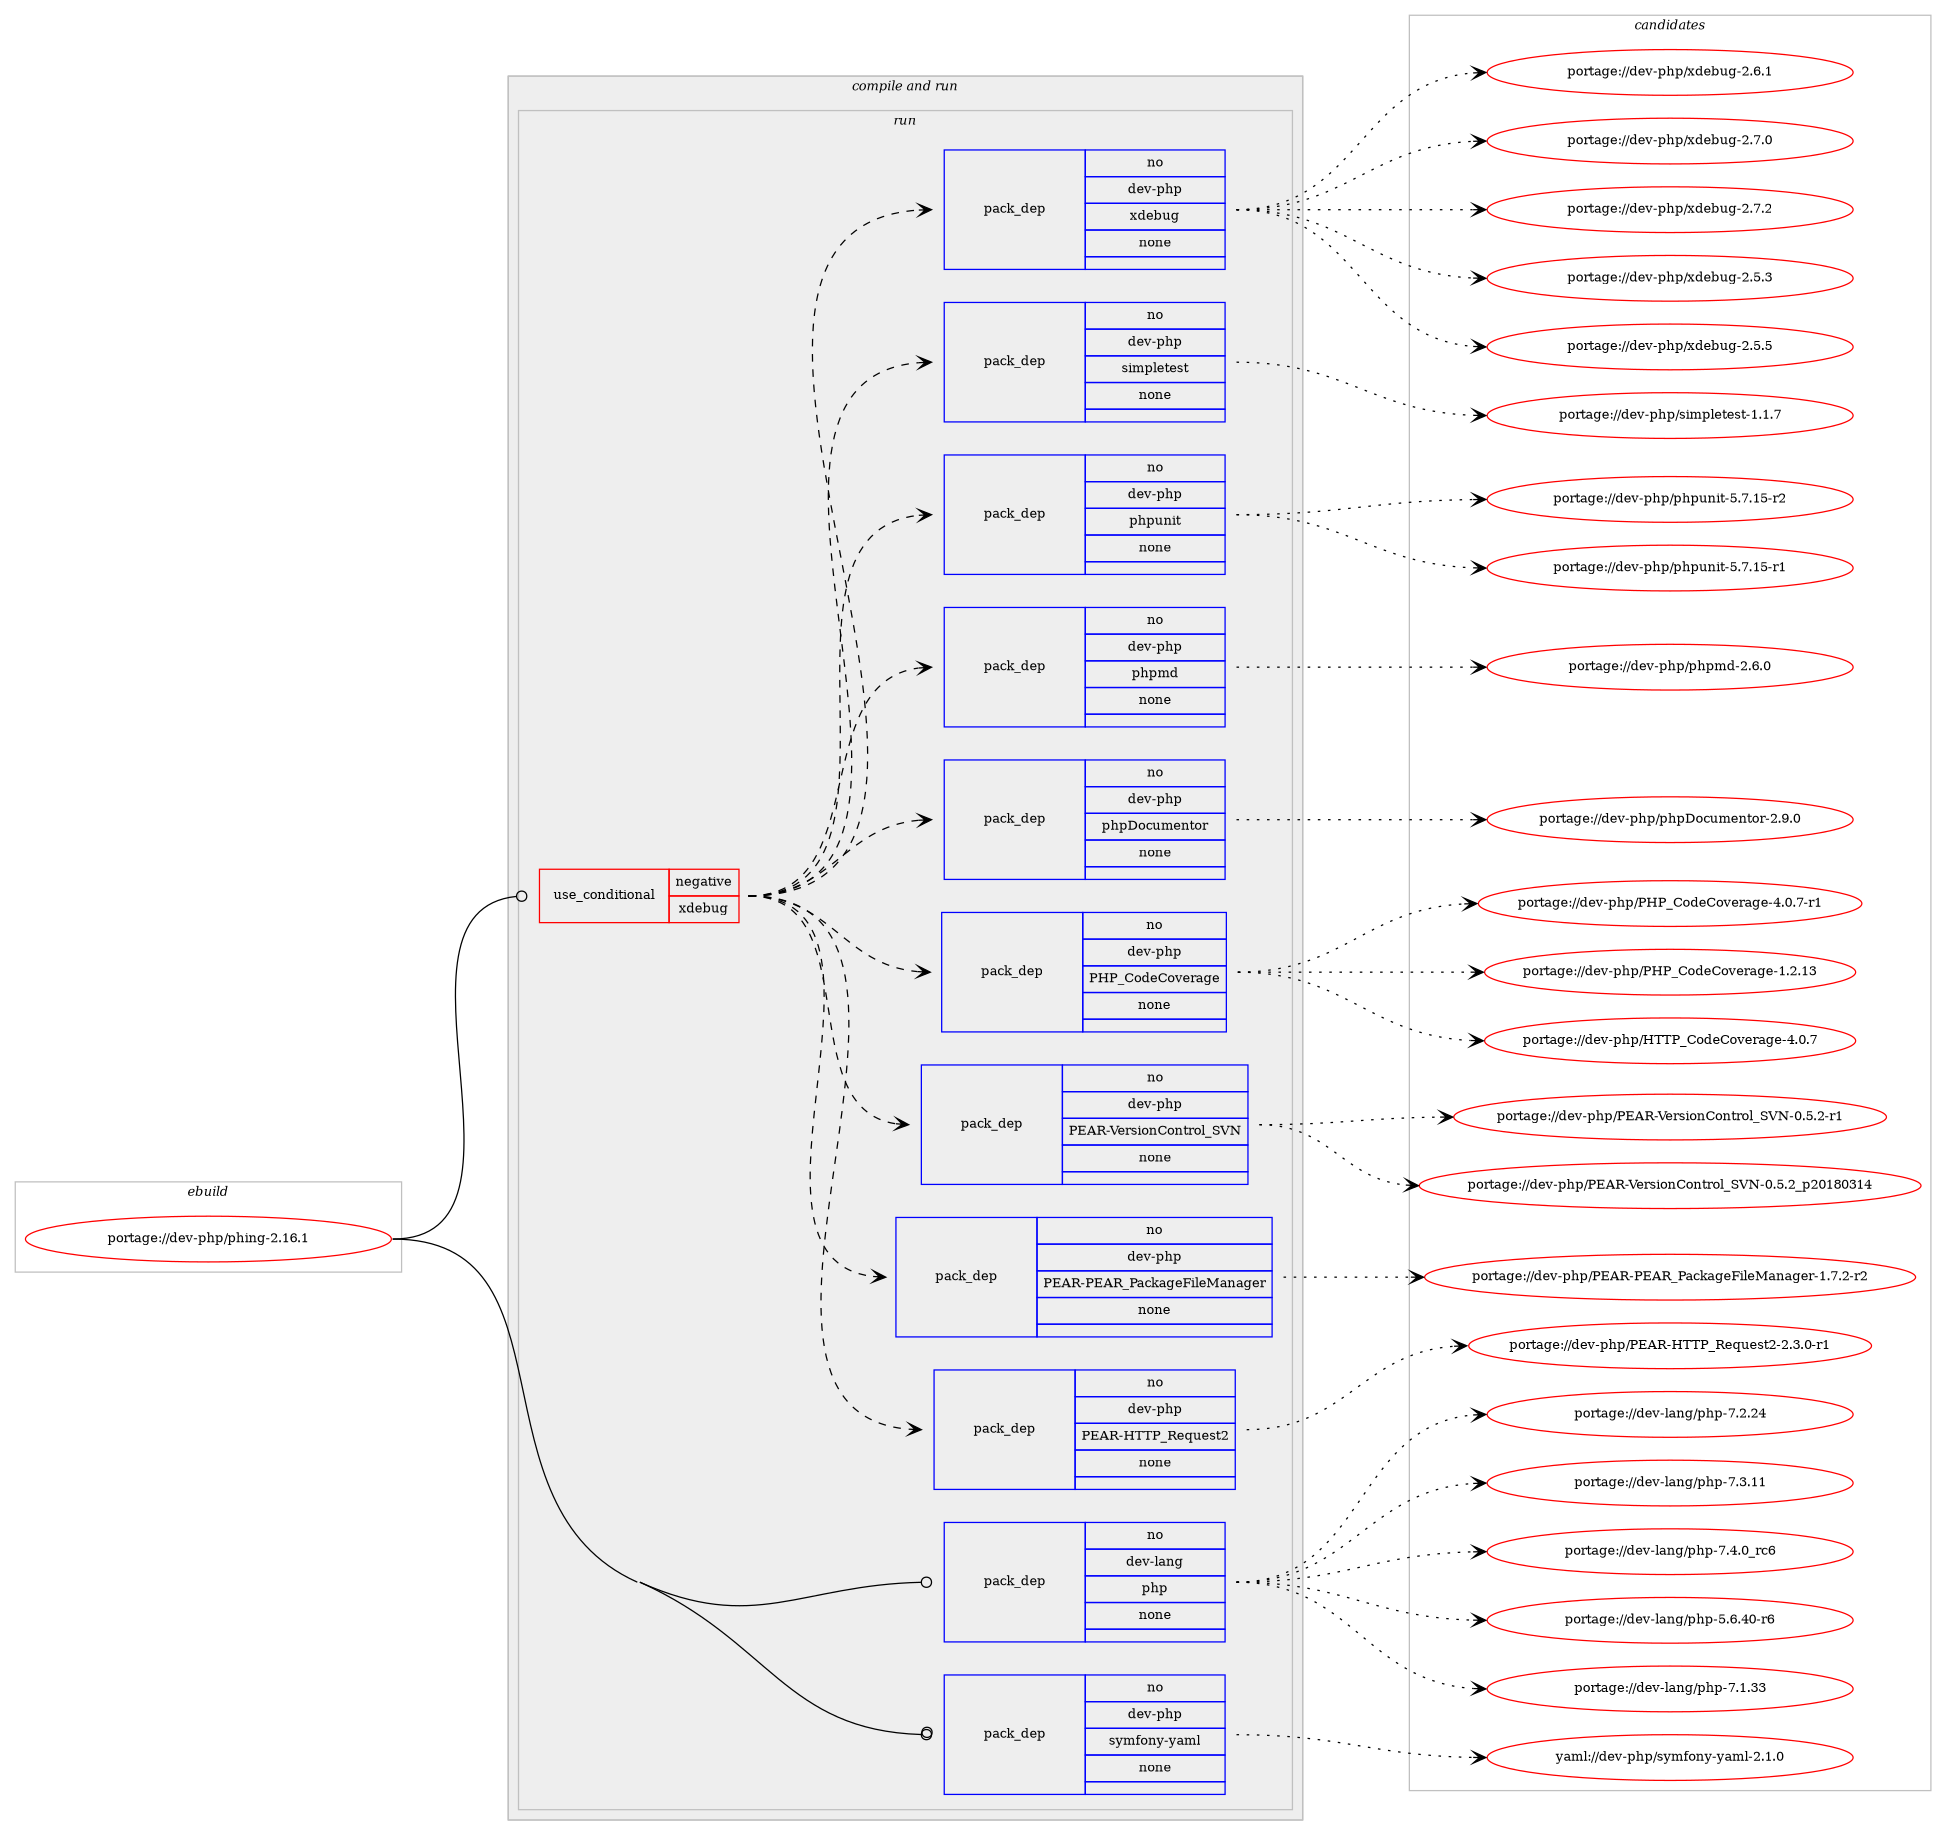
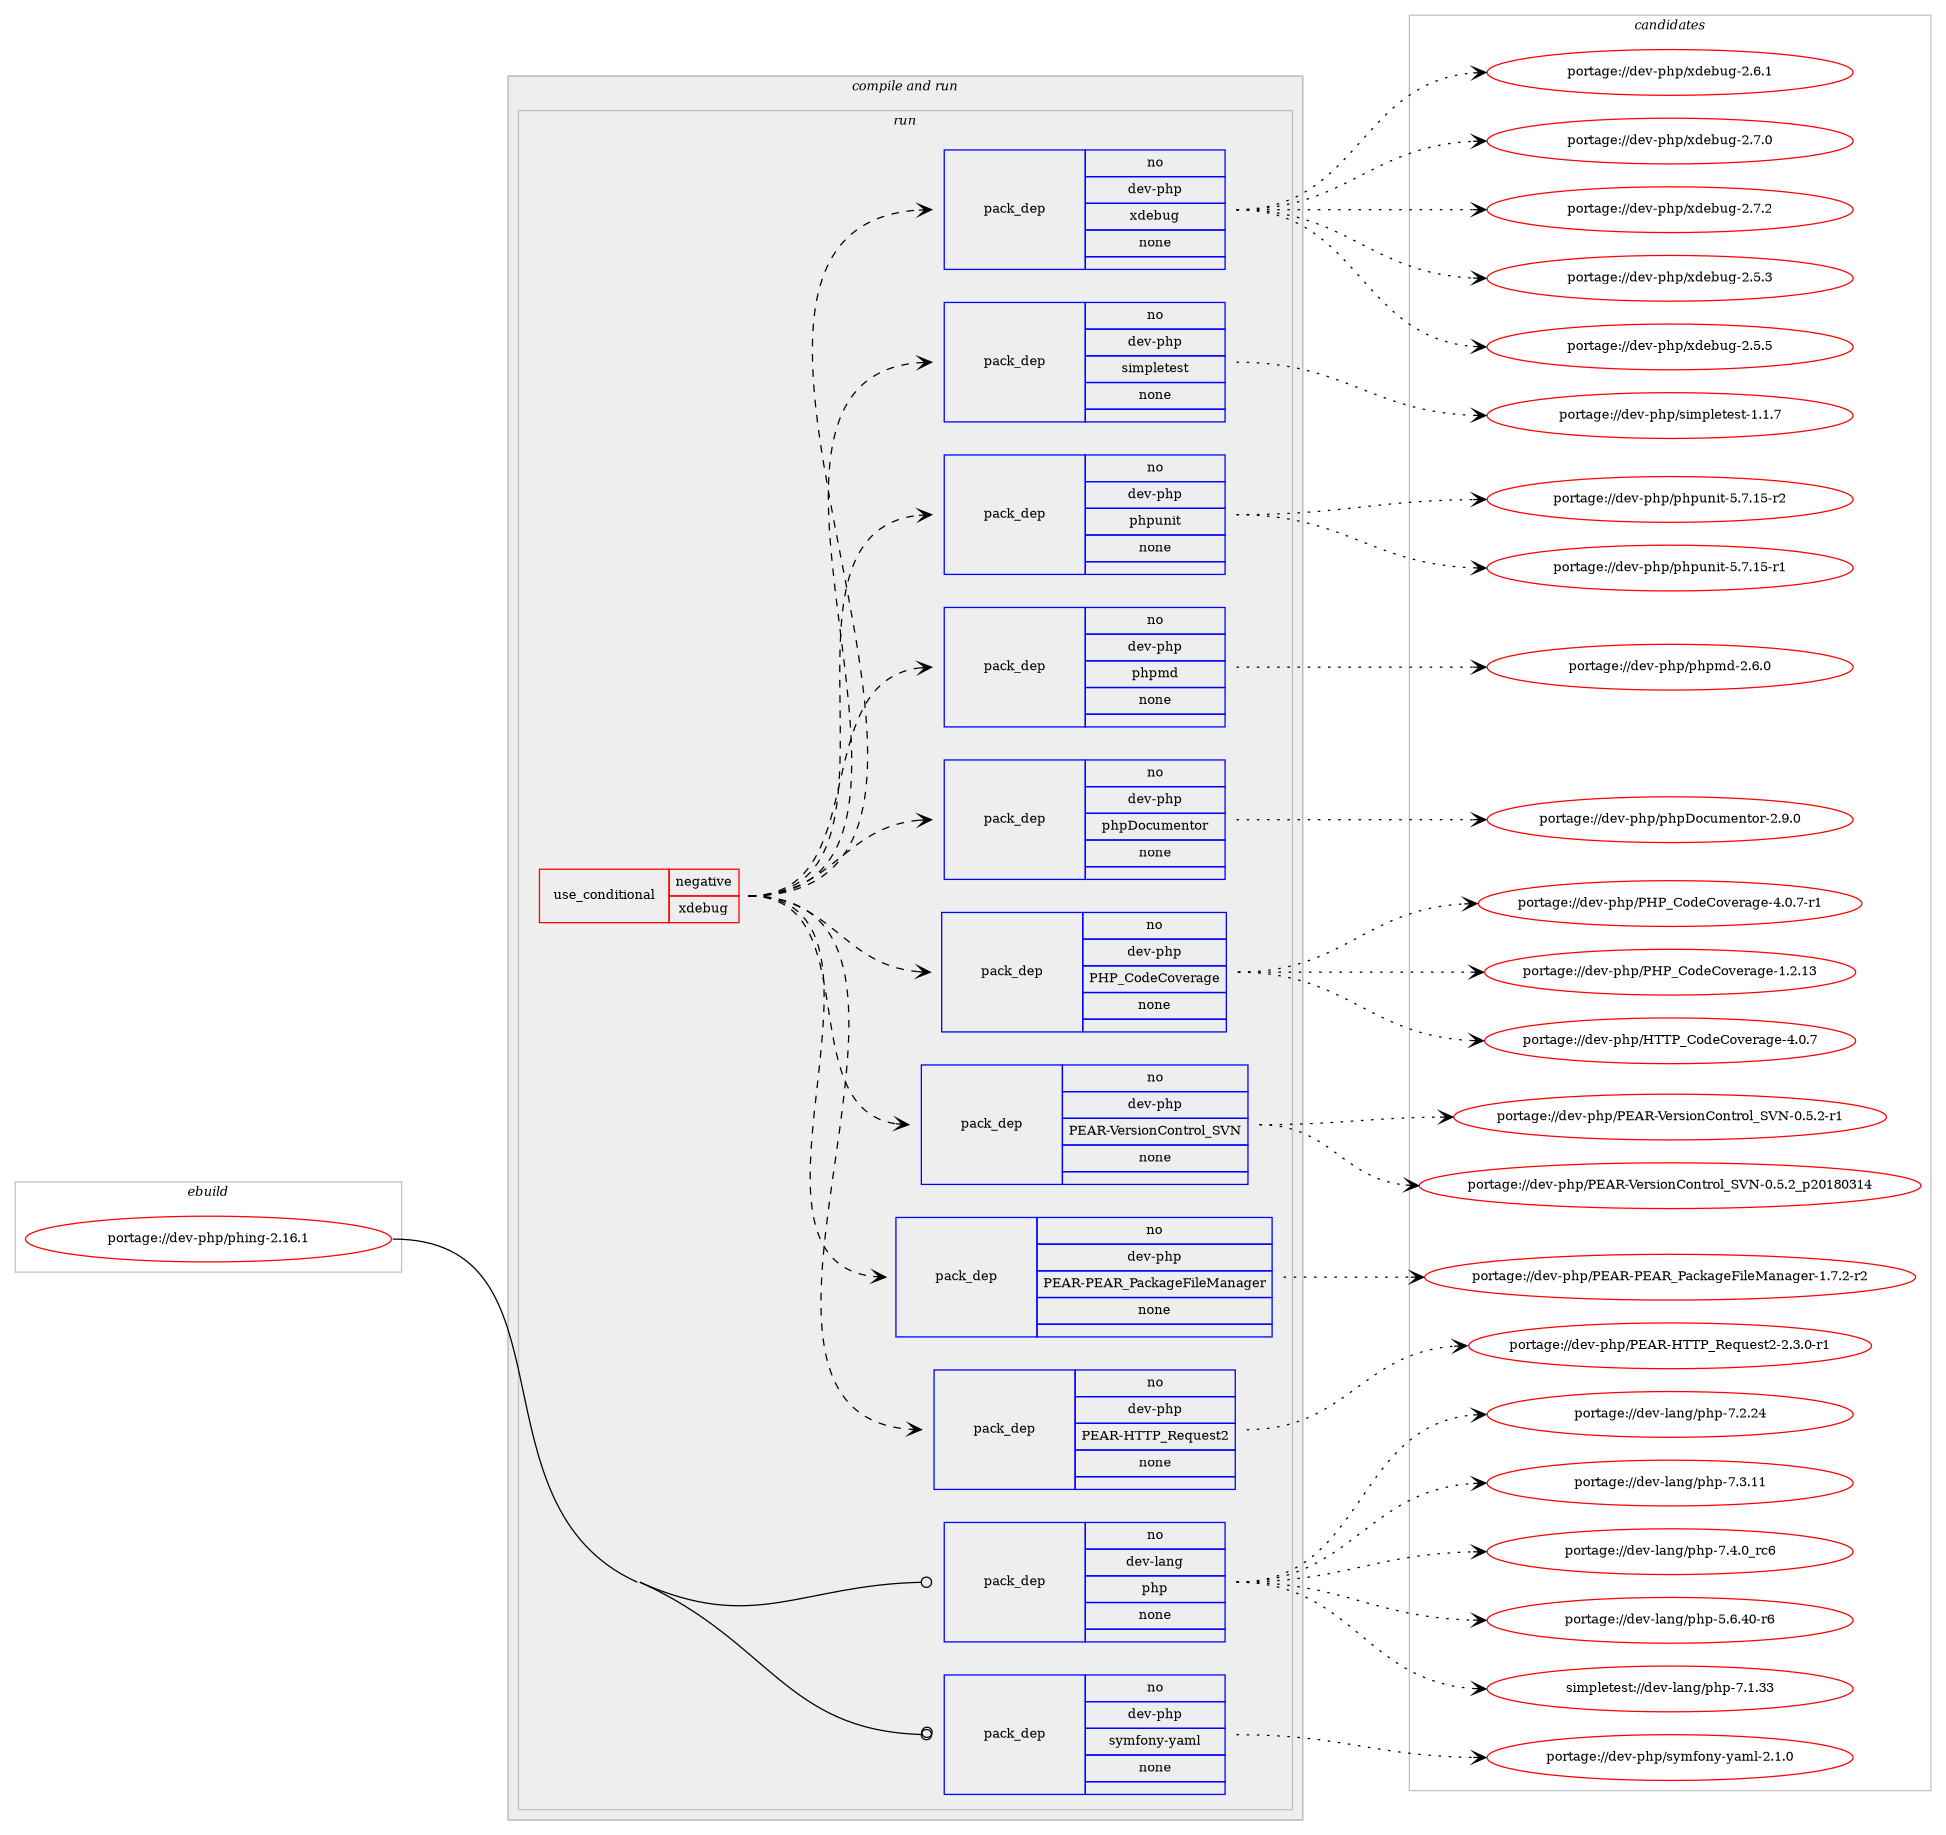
(460, 1073) -> none
(1670, 1689) -> (1670, 1689)
(1670, 1758) -> (1670, 1758)
